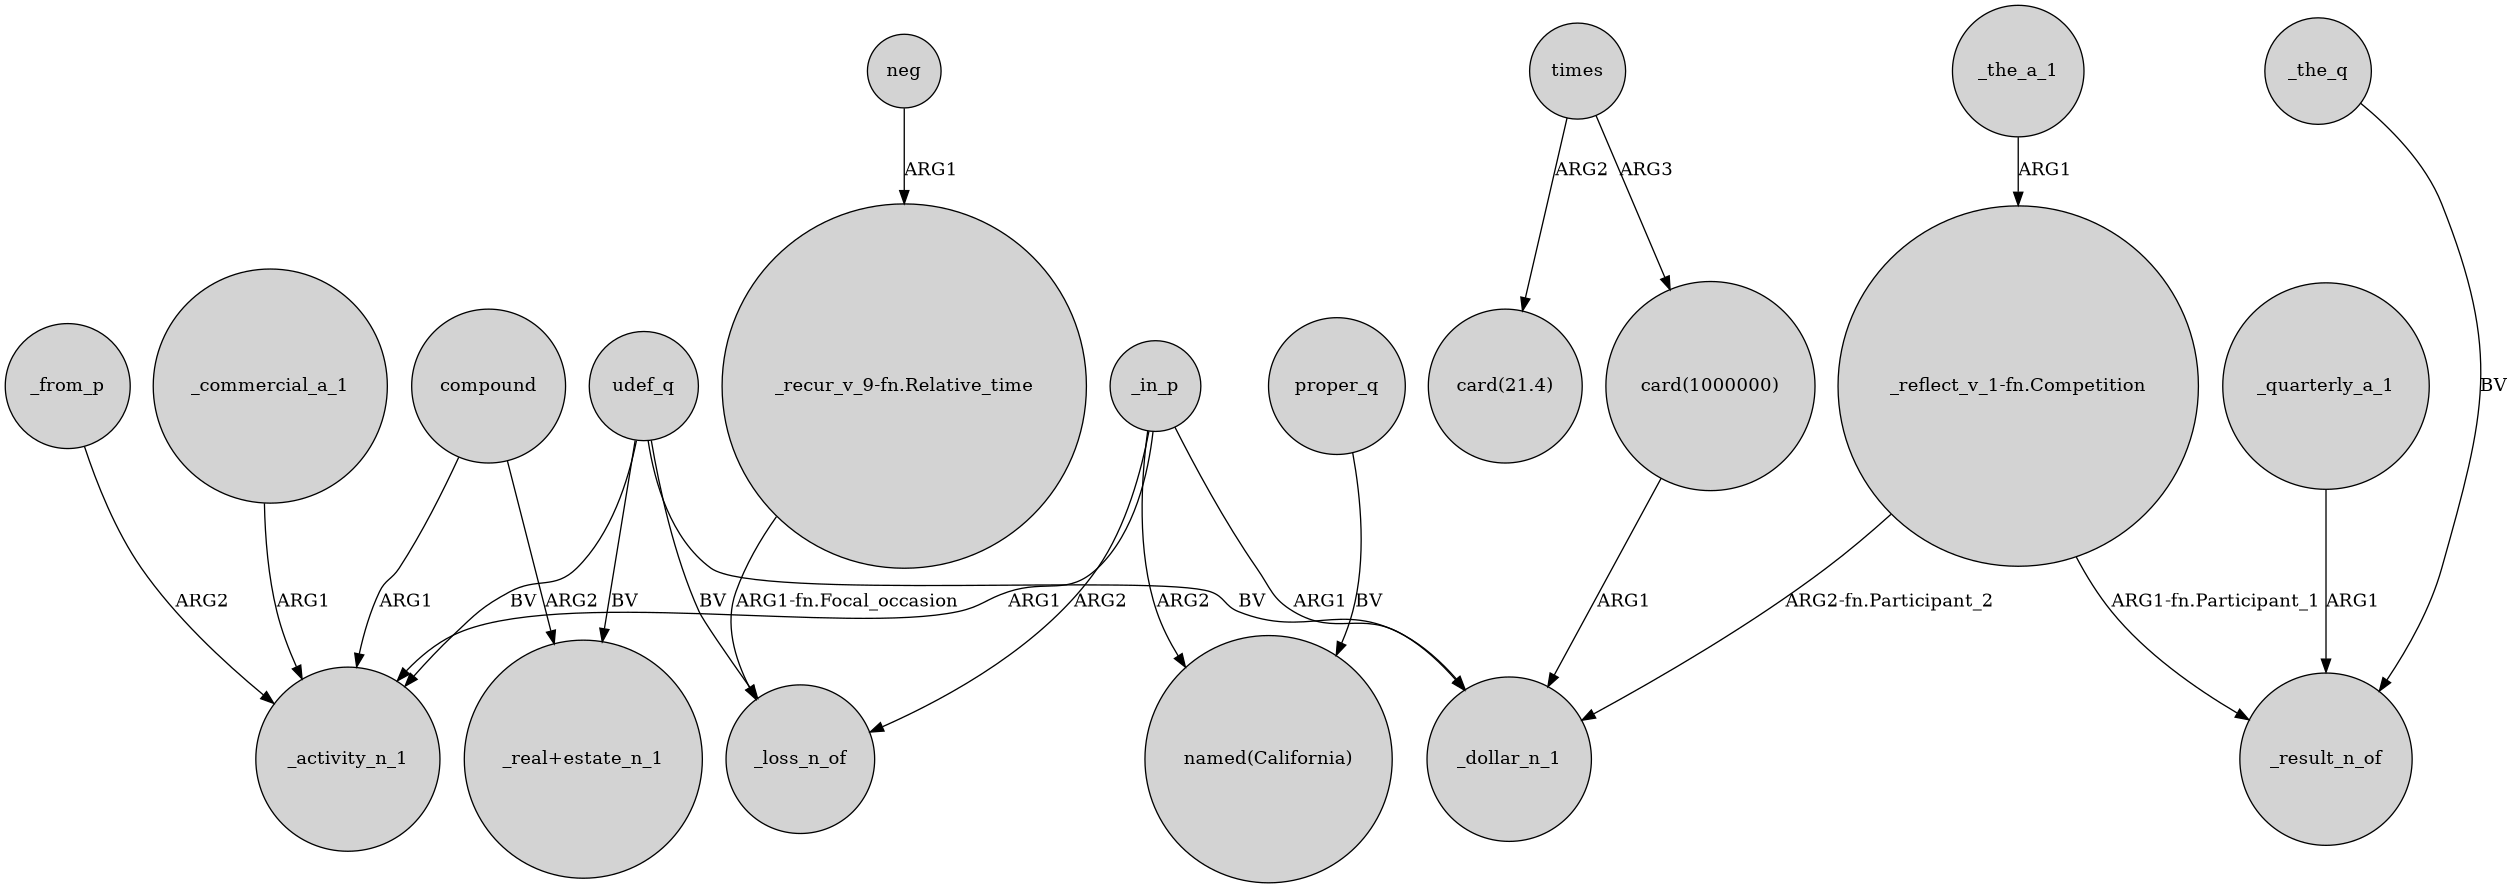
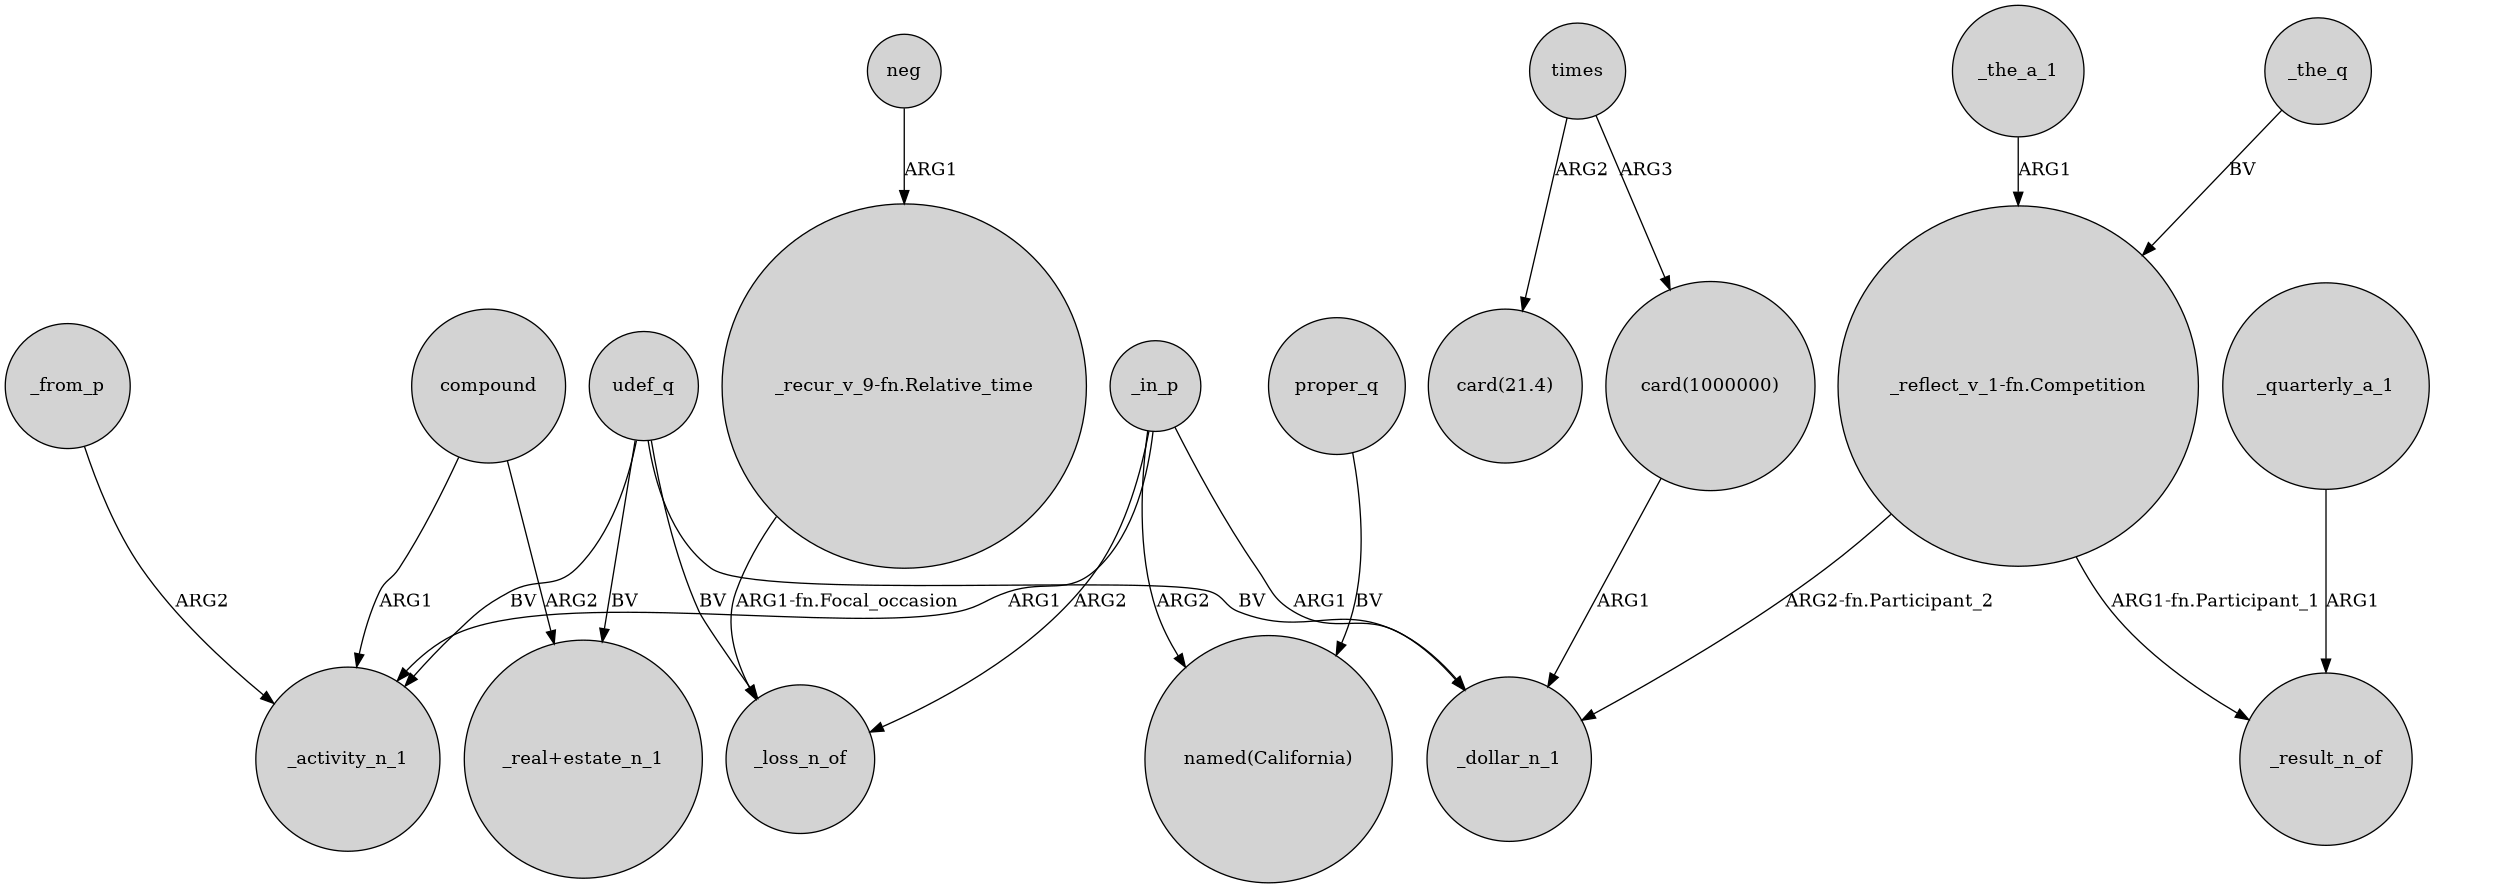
(2481, 383) -> (2217, 178)
(270, 386) -> none
